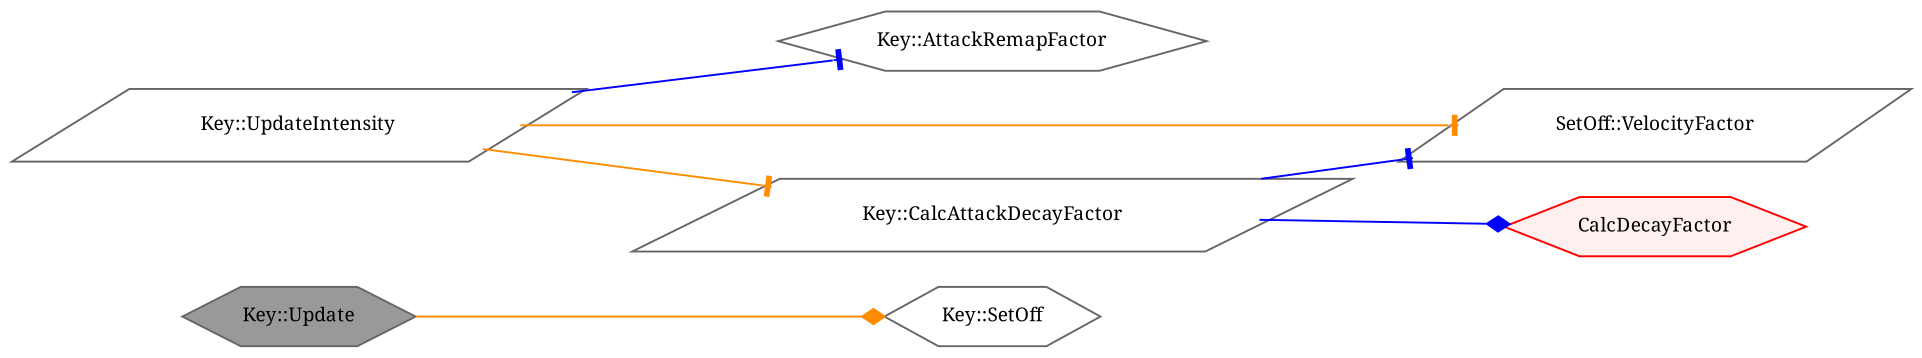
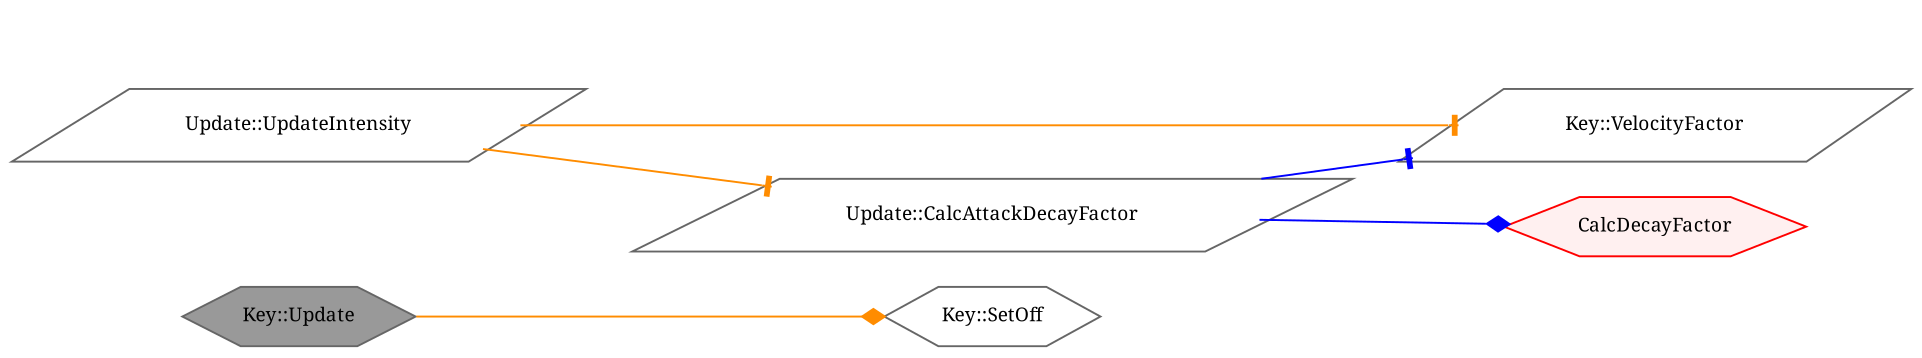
(992, 41) -> none
(299, 125) -> (299, 125)
(1655, 125) -> (1655, 125)
(992, 215) -> (992, 215)
